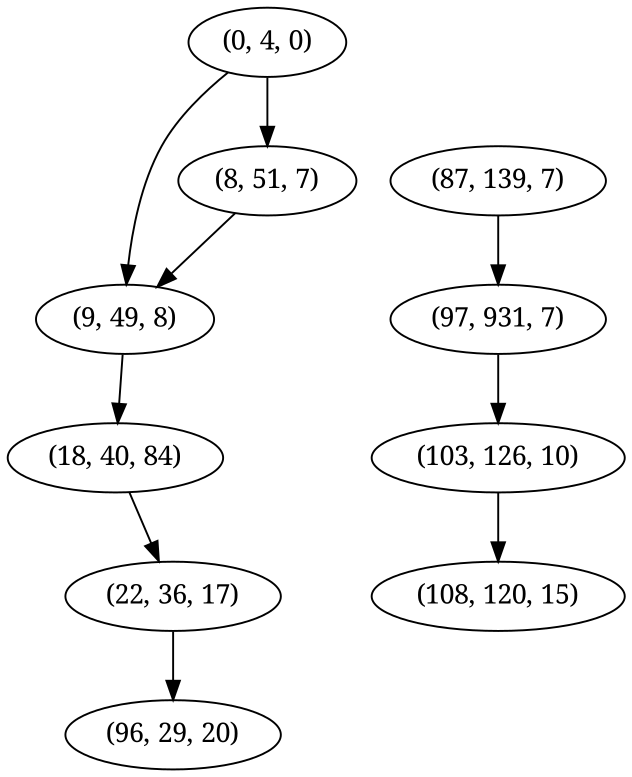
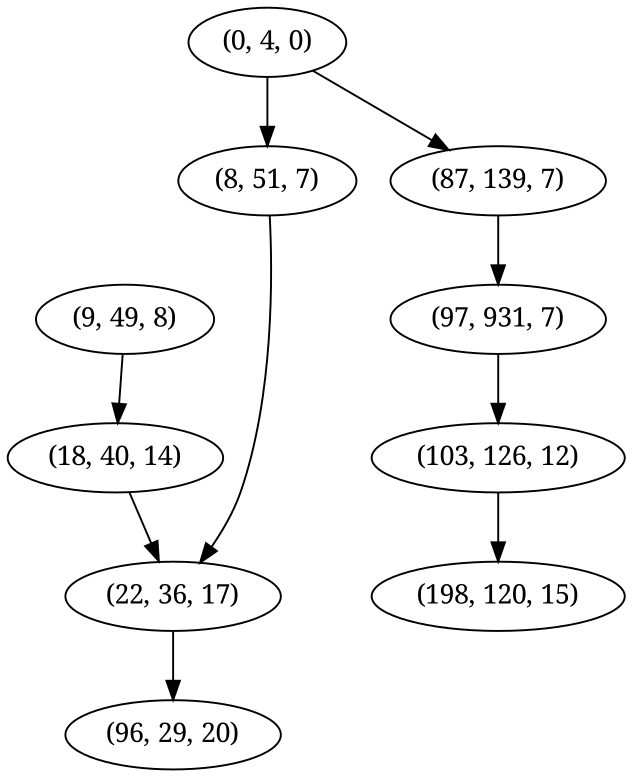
(156, 157) -> (372, 106)
(203, 243) -> (264, 386)
(115, 458) -> (115, 458)
(498, 458) -> (498, 458)
(498, 596) -> (498, 596)
